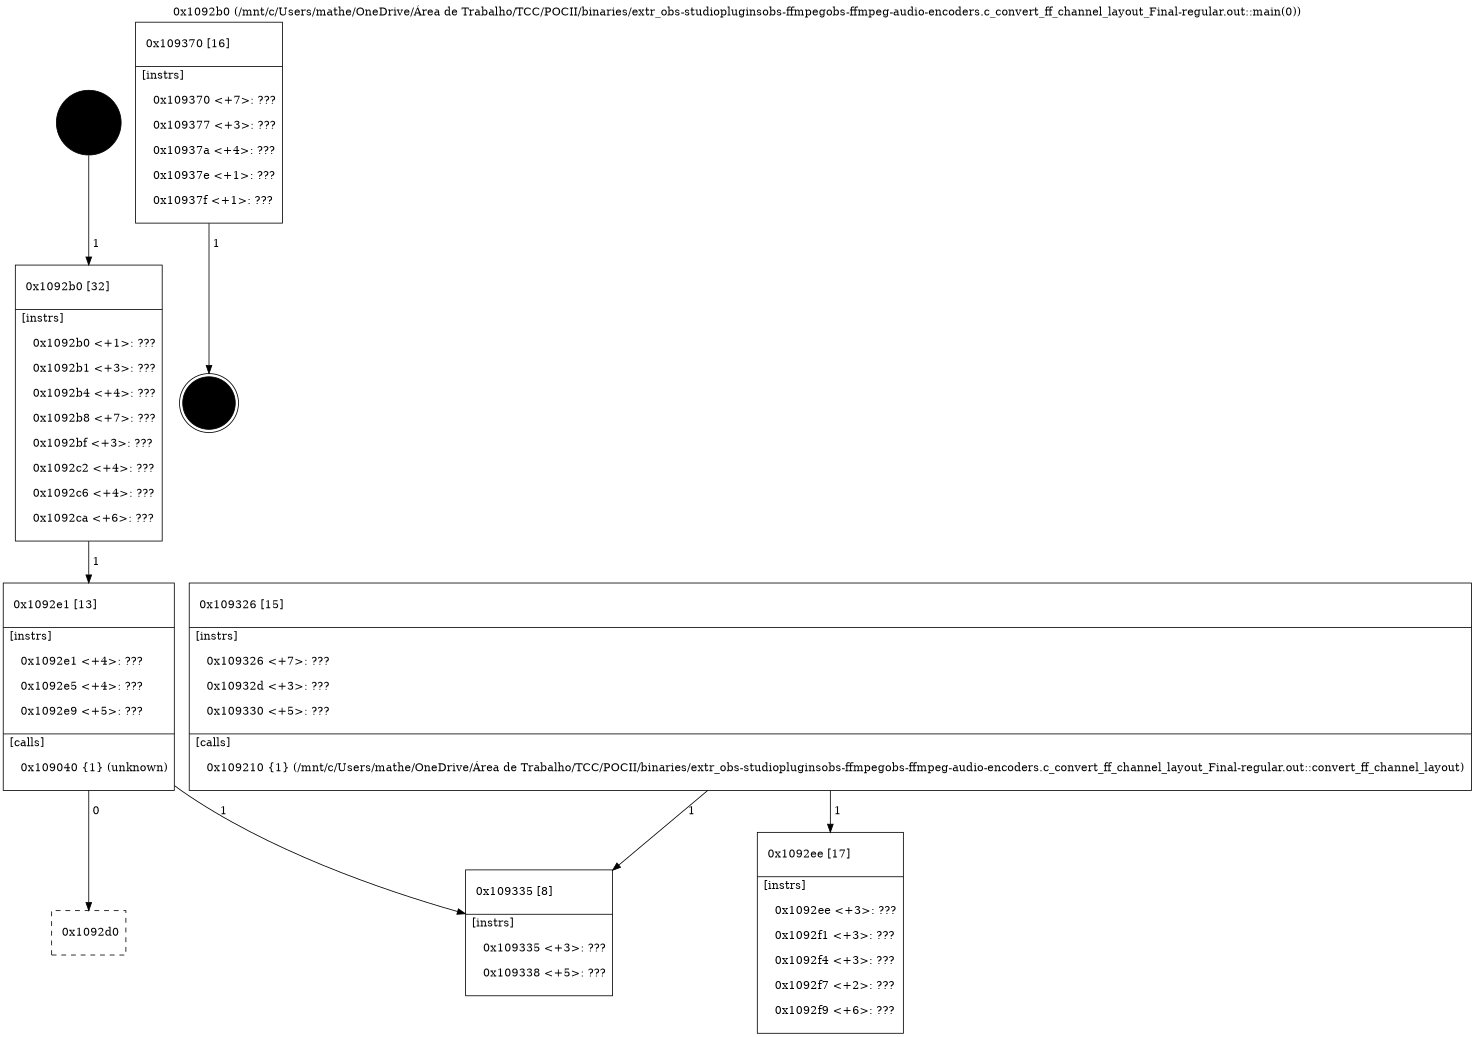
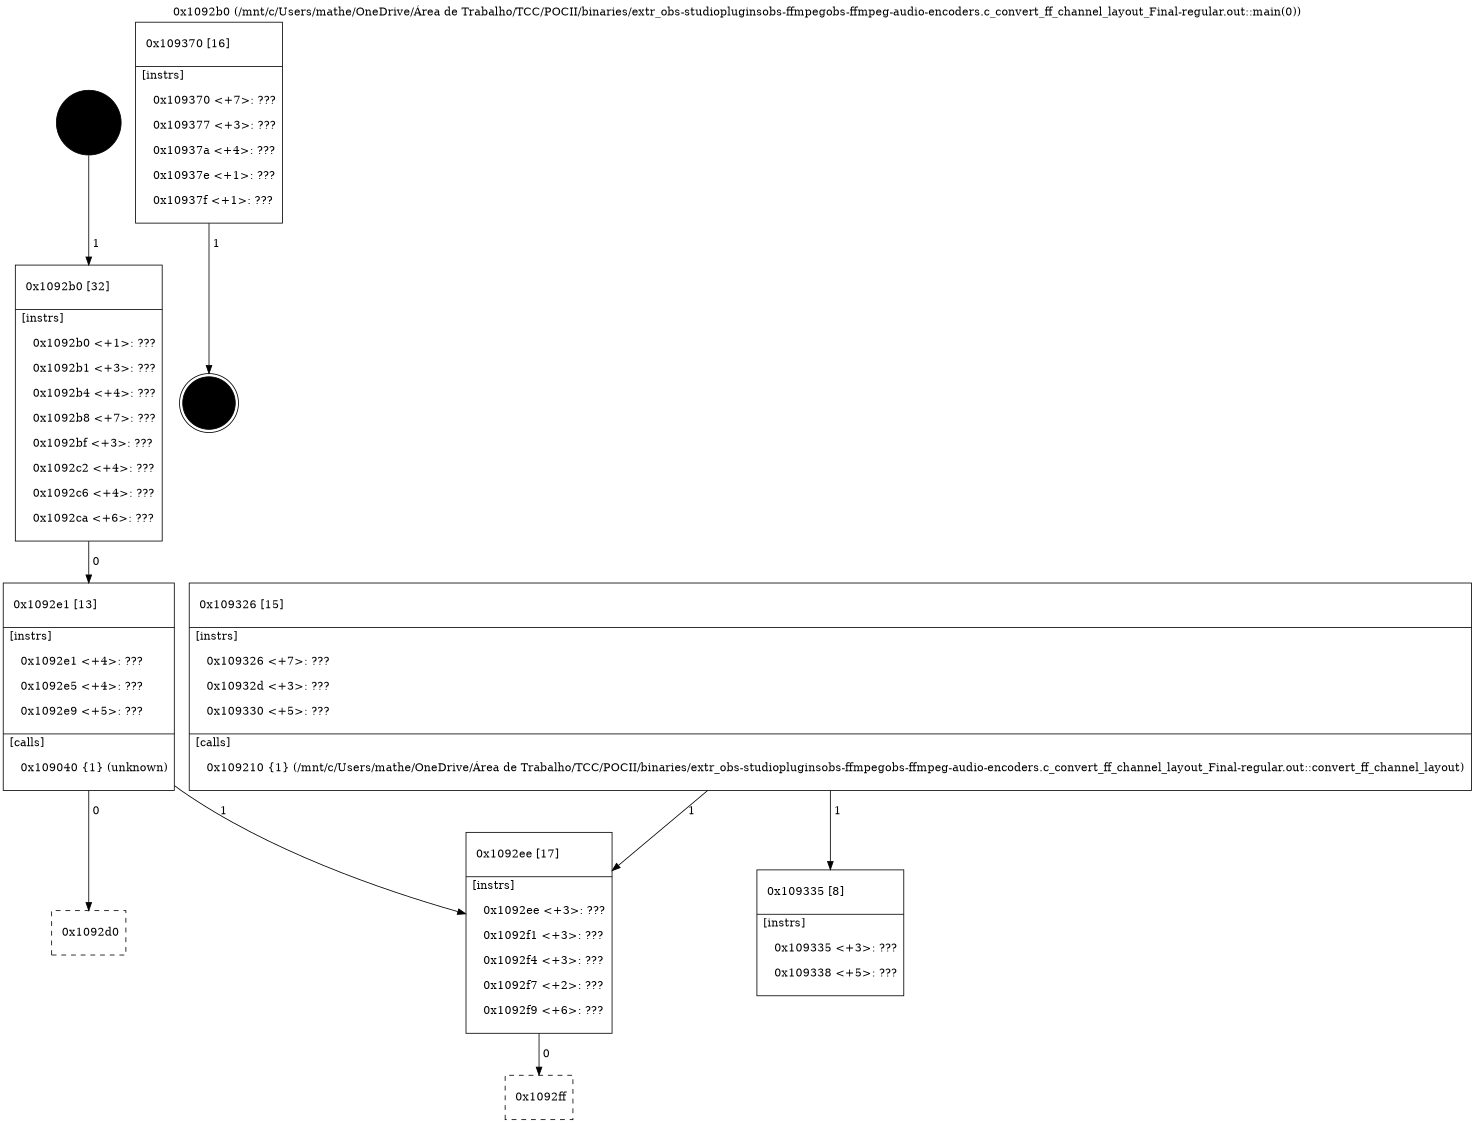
(94, 562) -> (94, 562)
(311, 860) -> (311, 860)
none -> (539, 1097)
